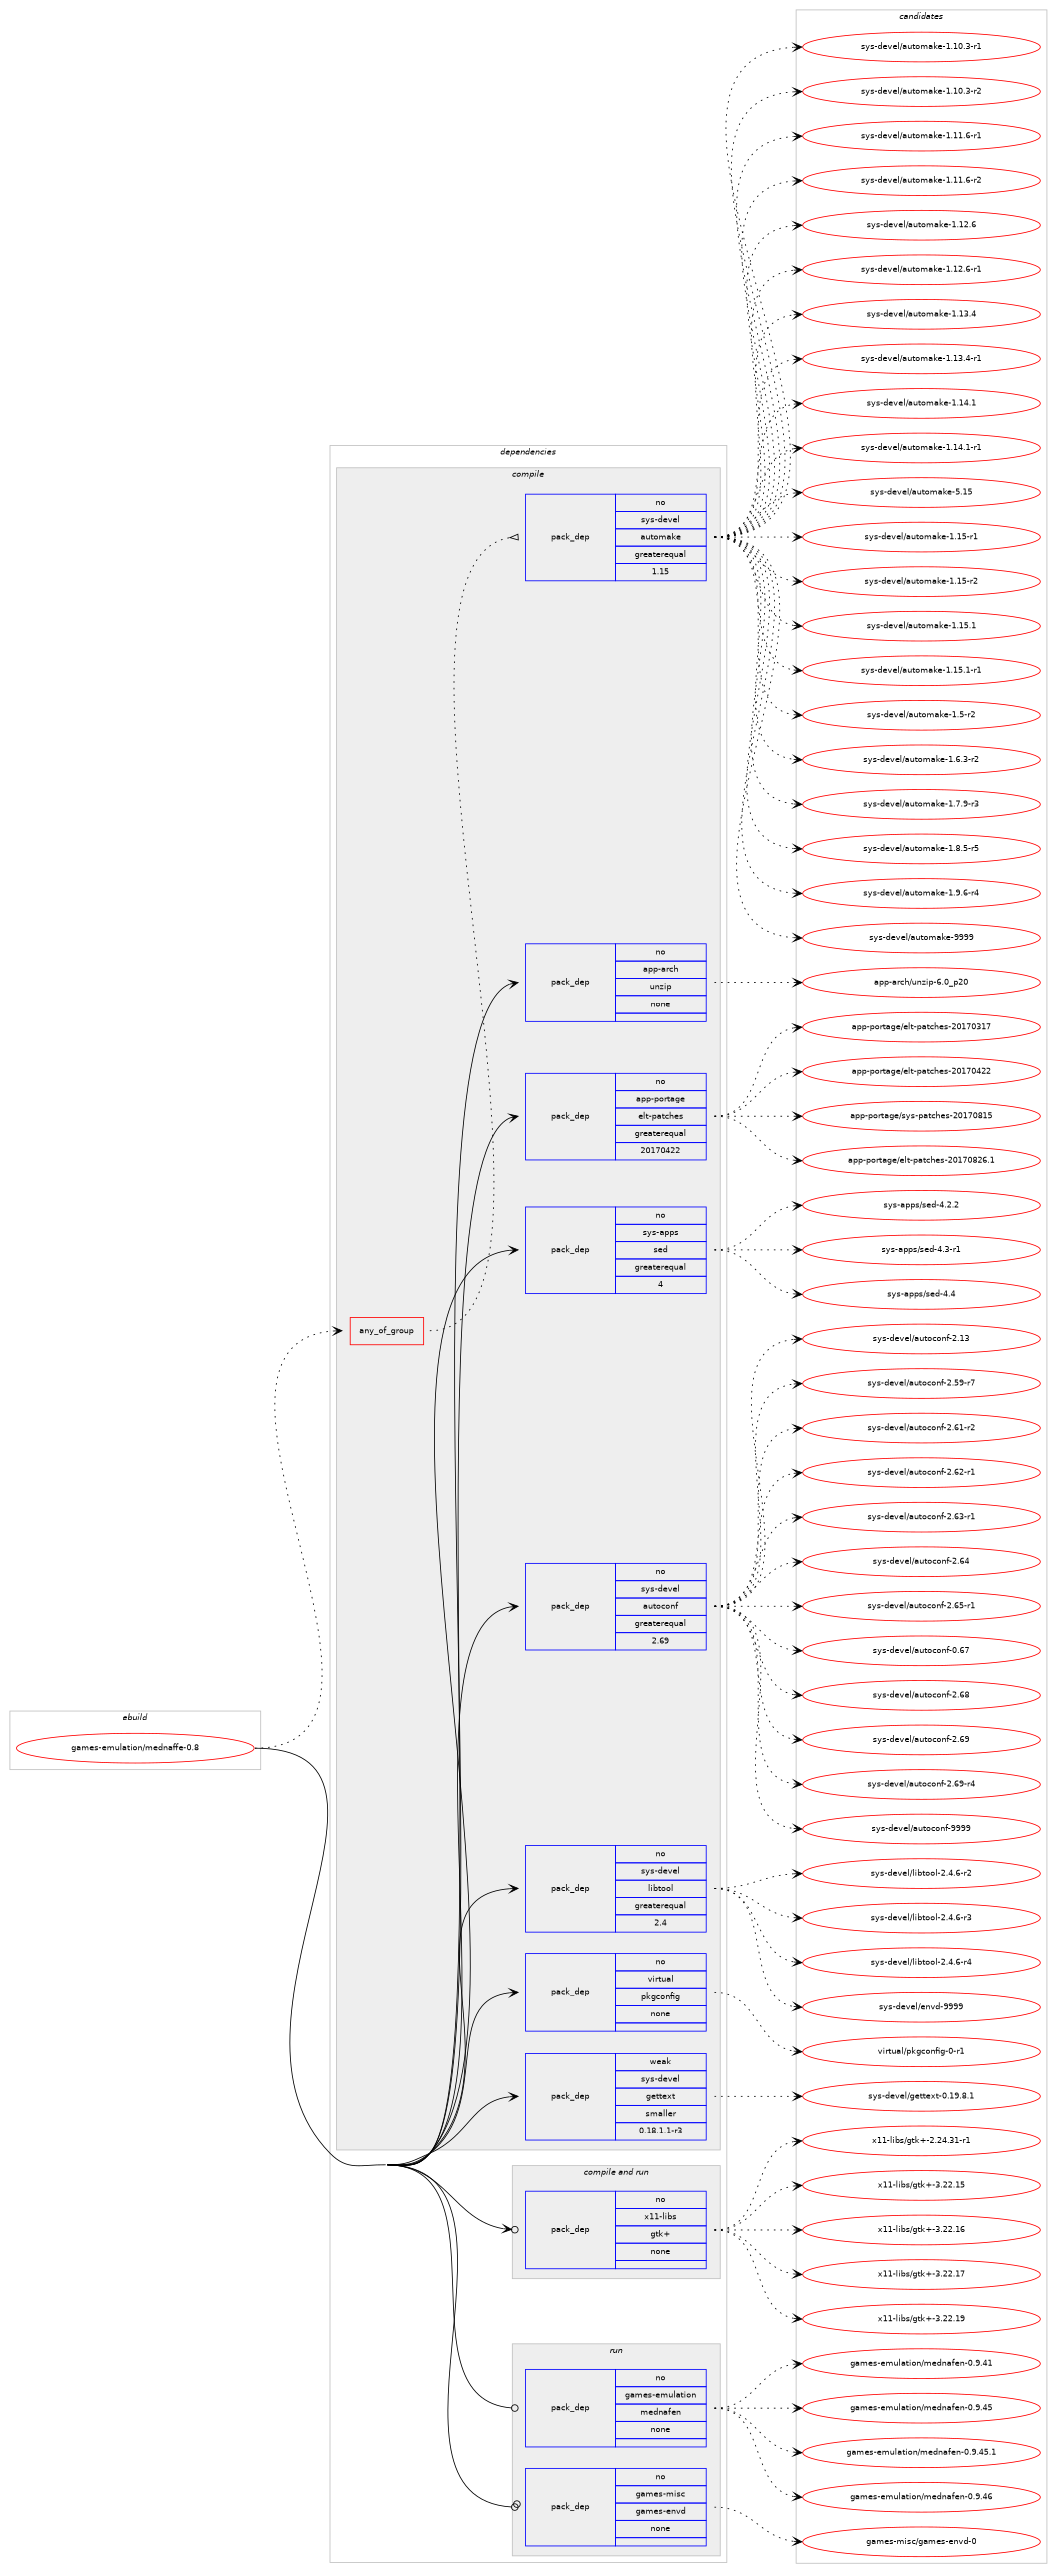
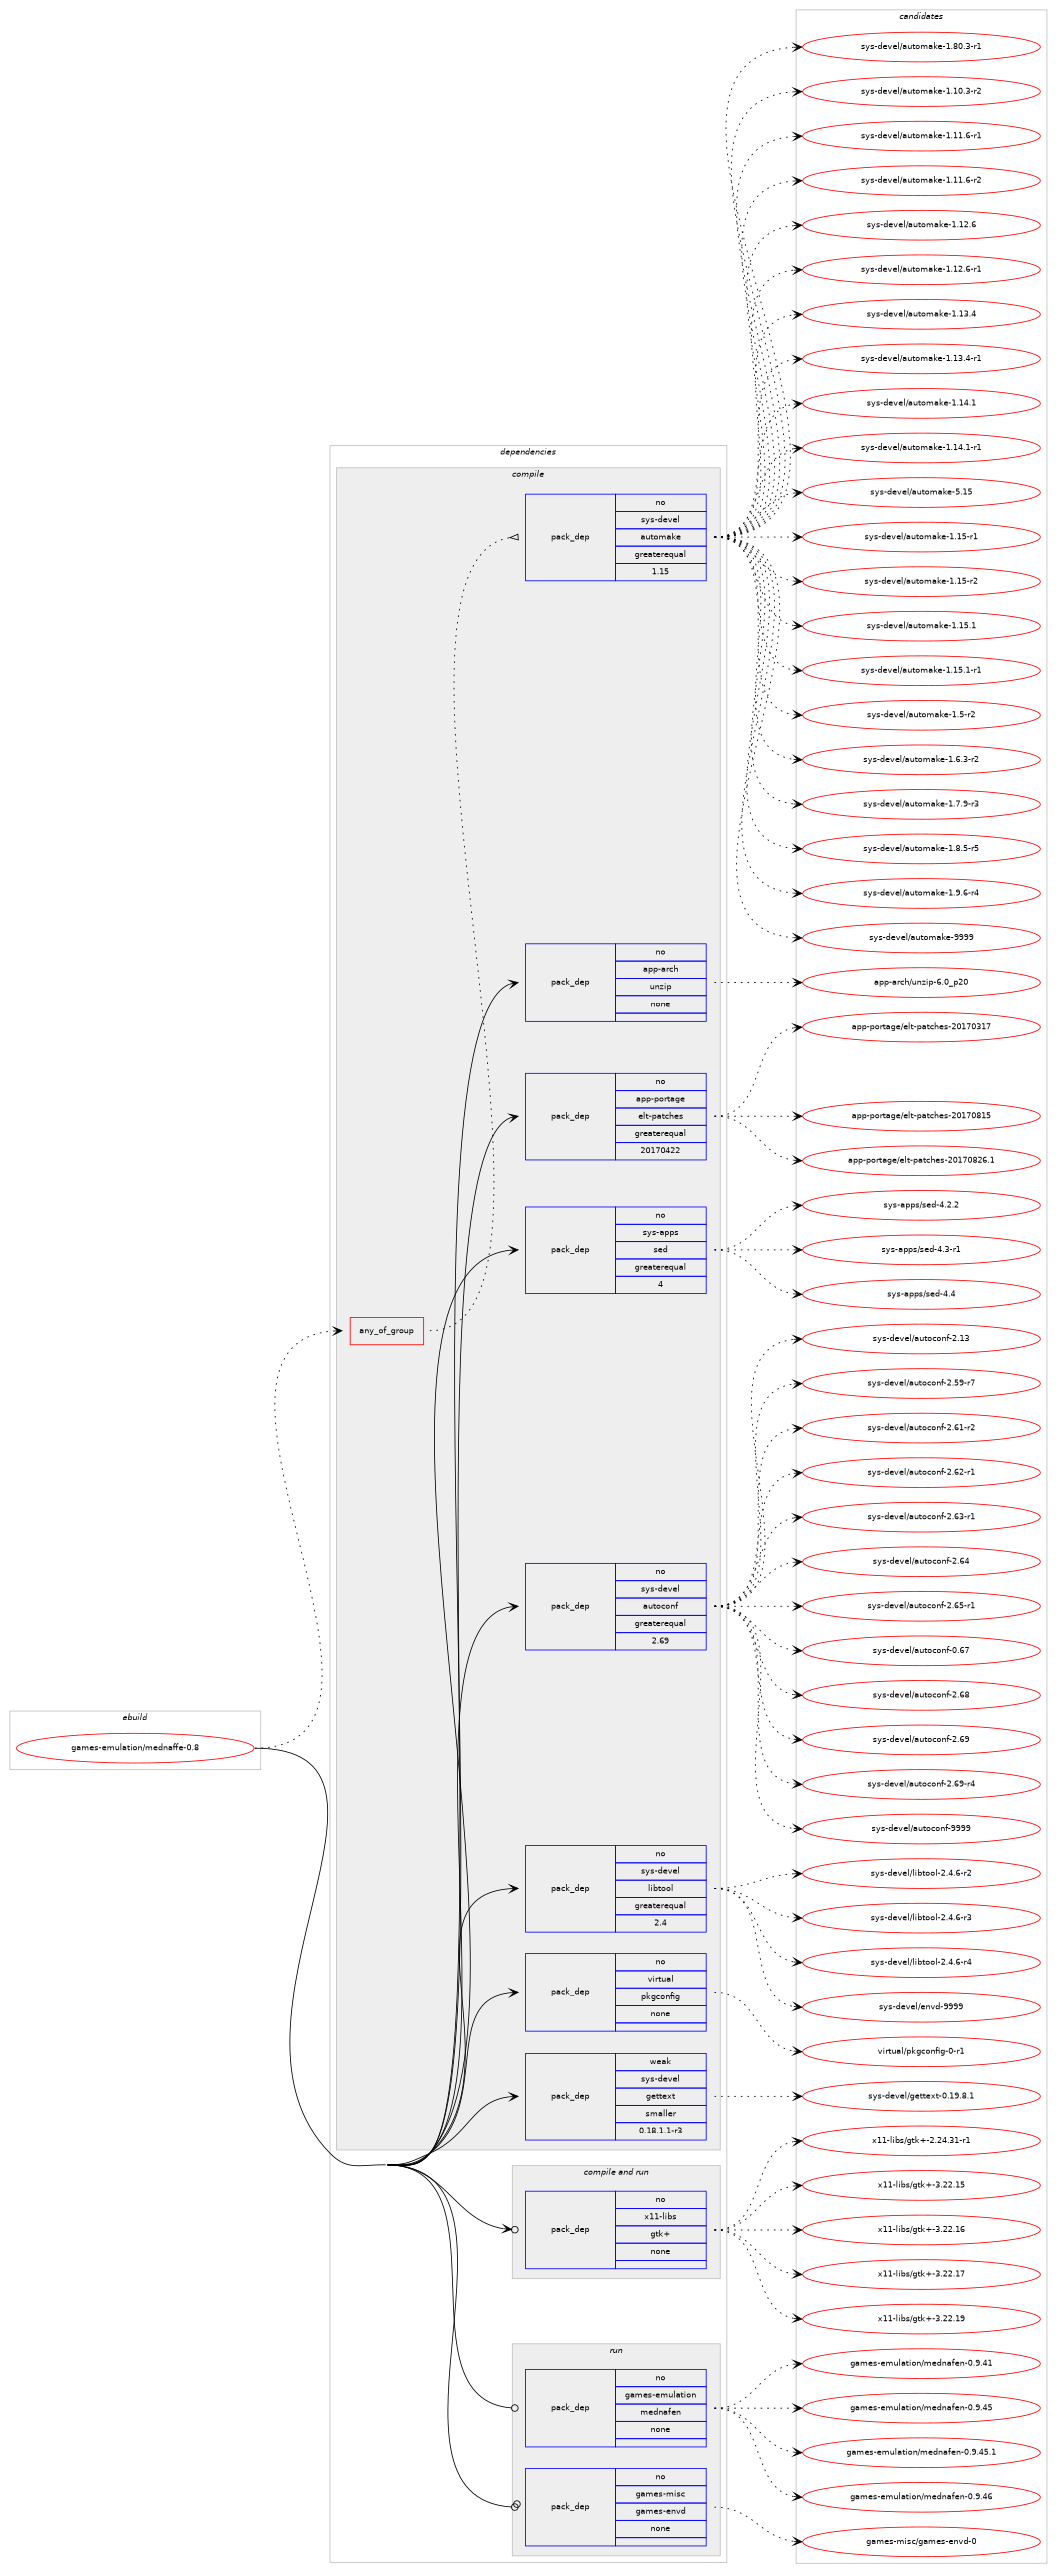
(922, 47) -> (922, 47)
(922, 1072) -> none
(922, 1116) -> (922, 1116)
